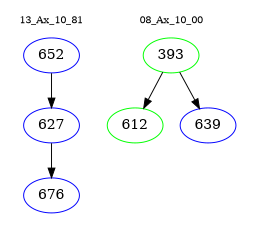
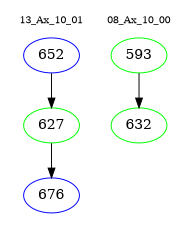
(52, 21) -> (52, 21)
(171, 55) -> (139, 55)
(52, 125) -> (52, 125)
(135, 125) -> (139, 125)
(208, 125) -> none
